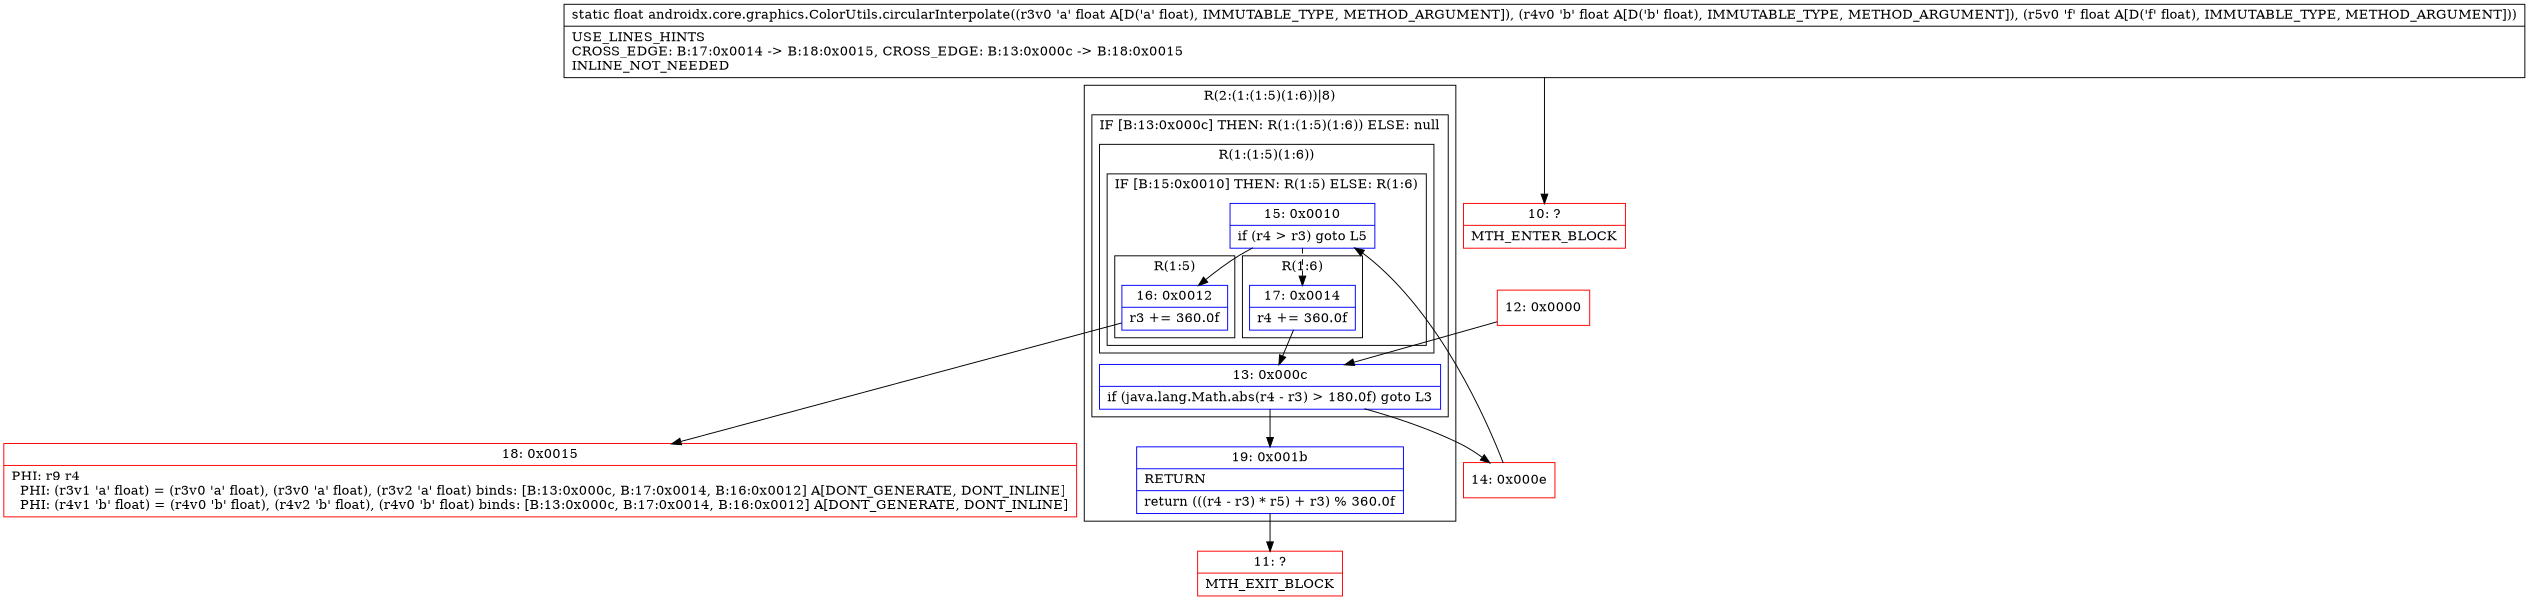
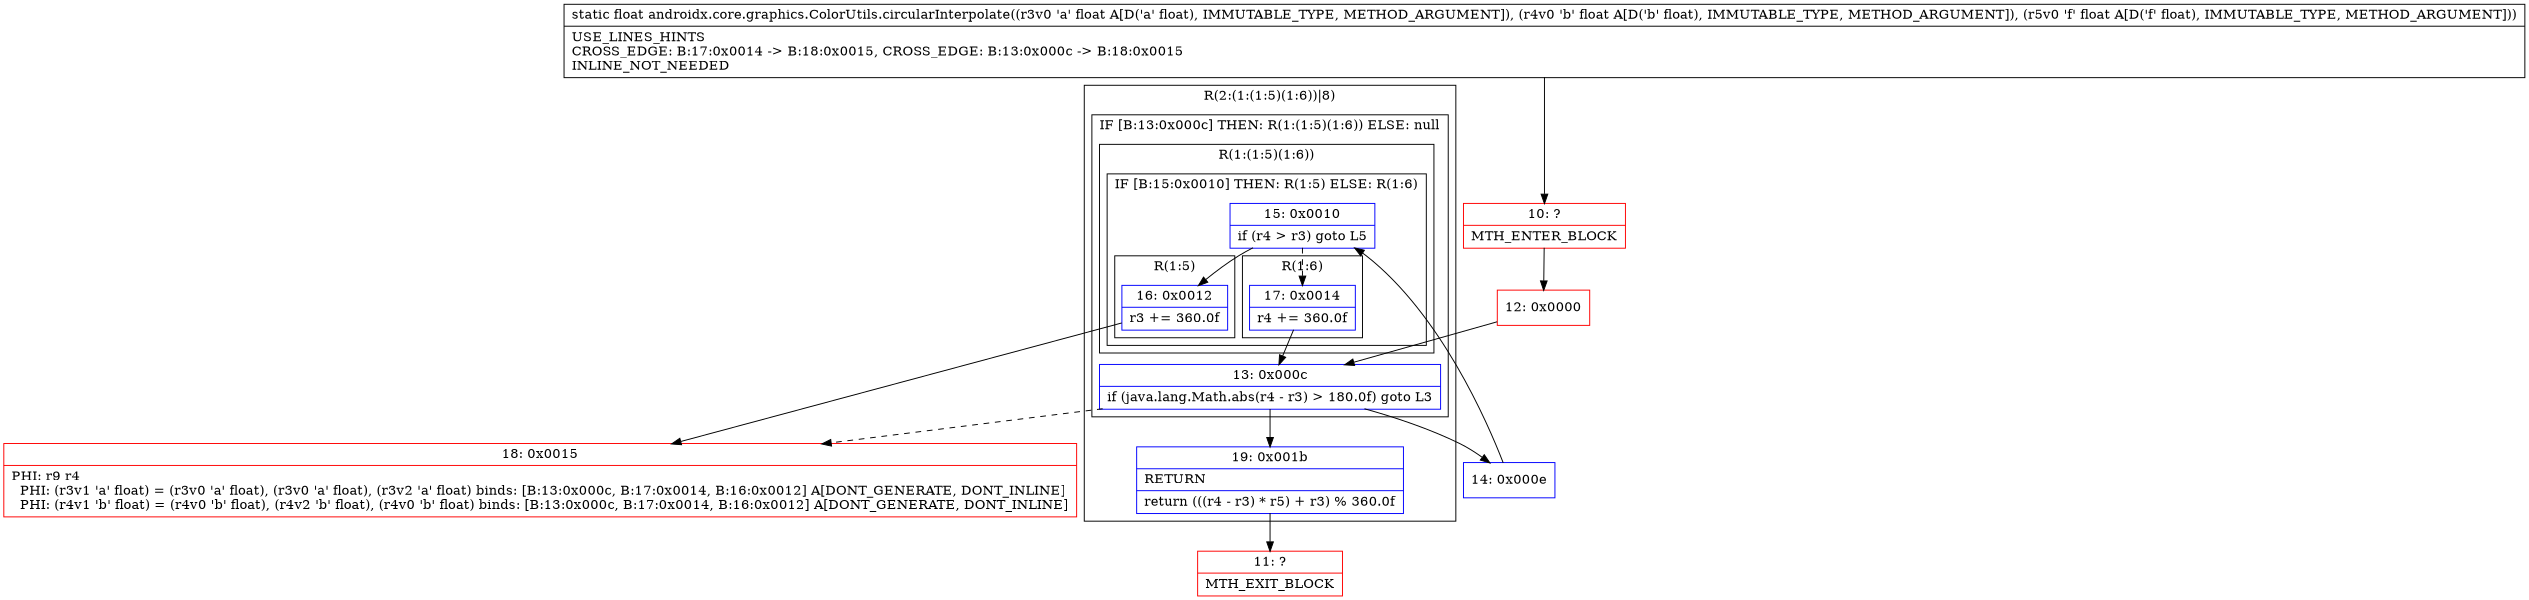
none -> (1544, 264)
none -> (967, 426)
(1509, 480) -> (1509, 480)
